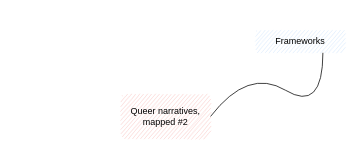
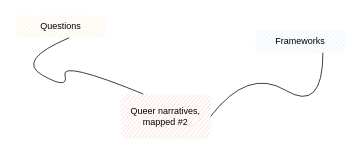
none -> (60, 27)
none -> (65, 75)
